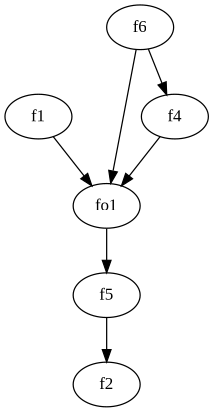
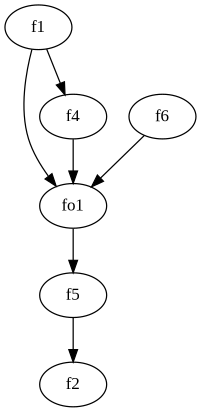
(155, 66) -> (53, 66)
